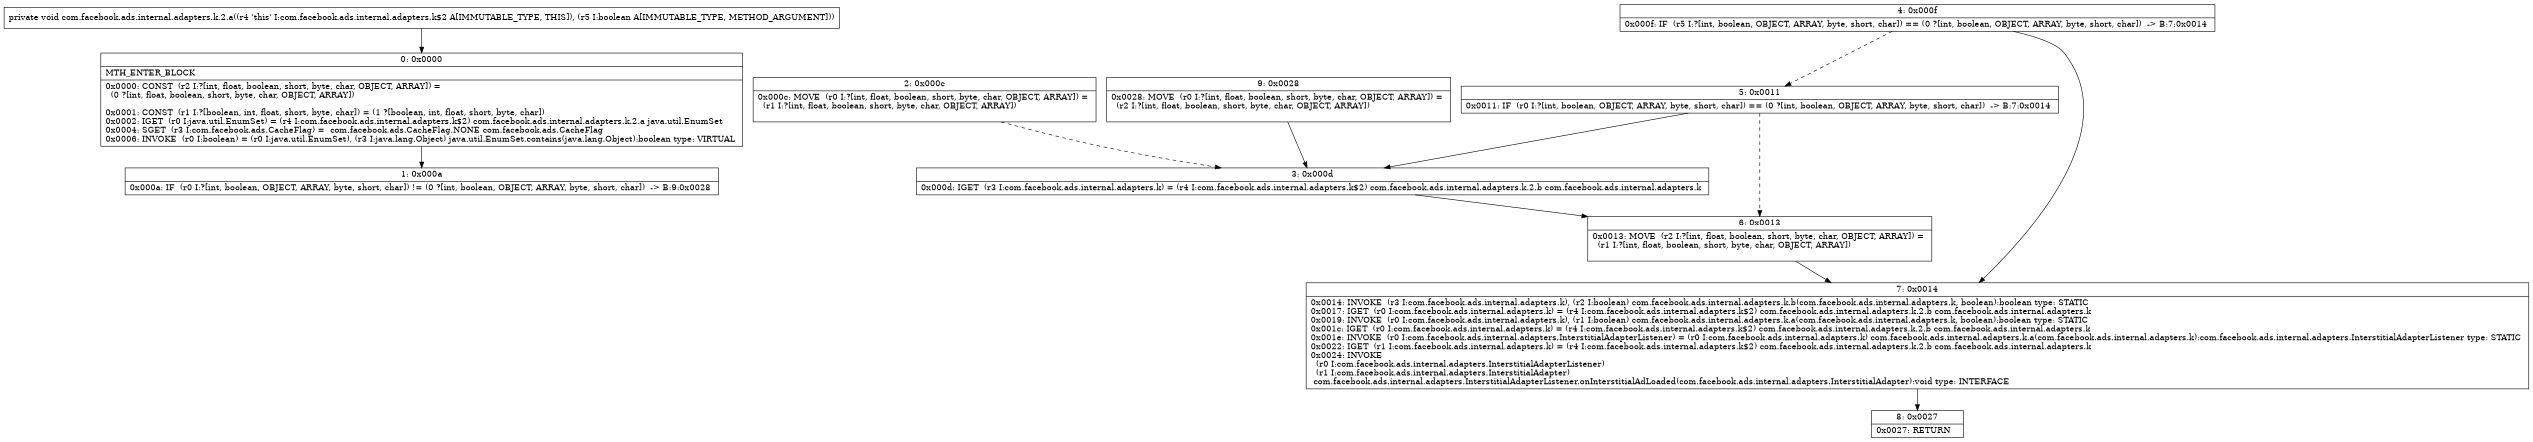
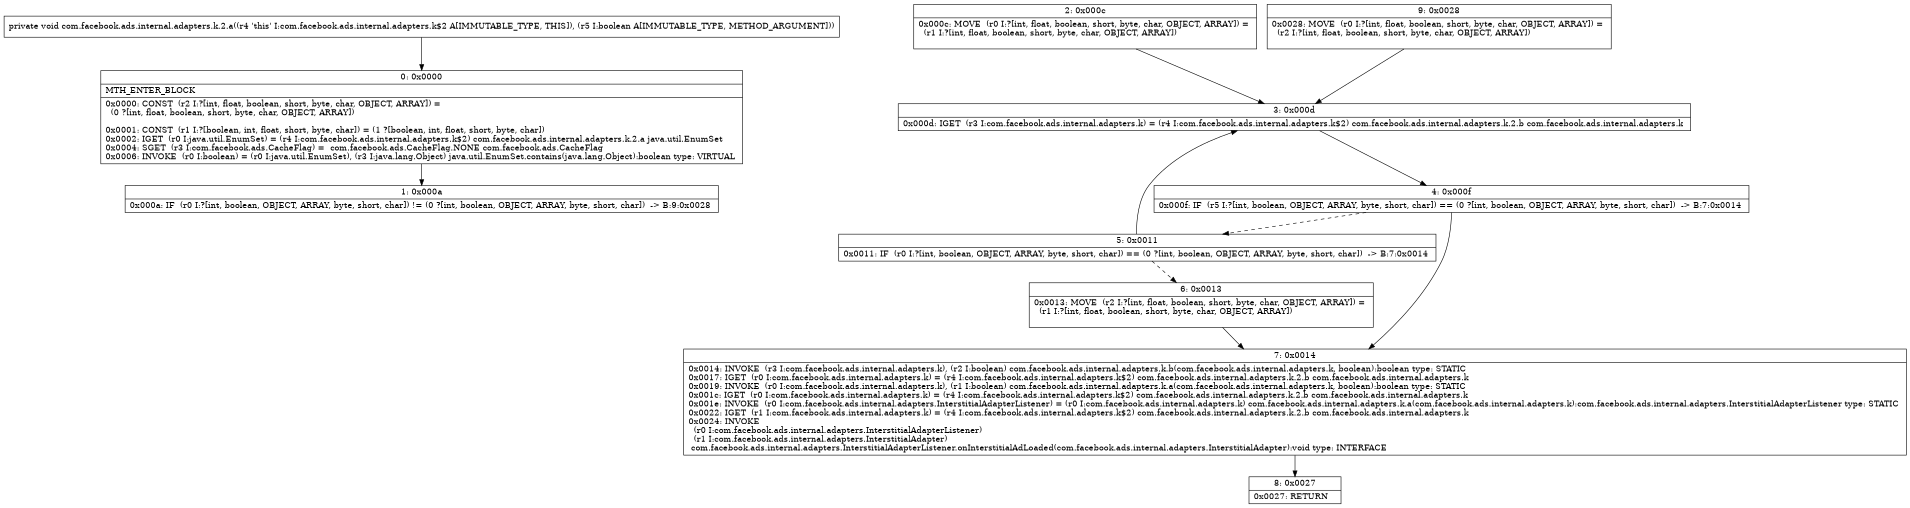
(1107, 148) -> (1197, 75)
(1499, 205) -> (1370, 157)
